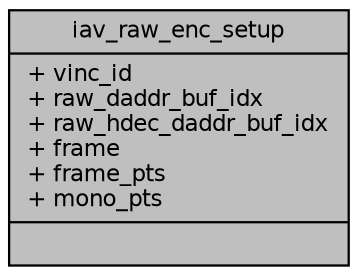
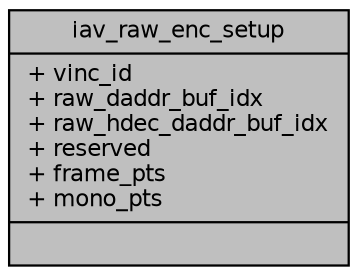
(74, 149) -> (90, 149)
